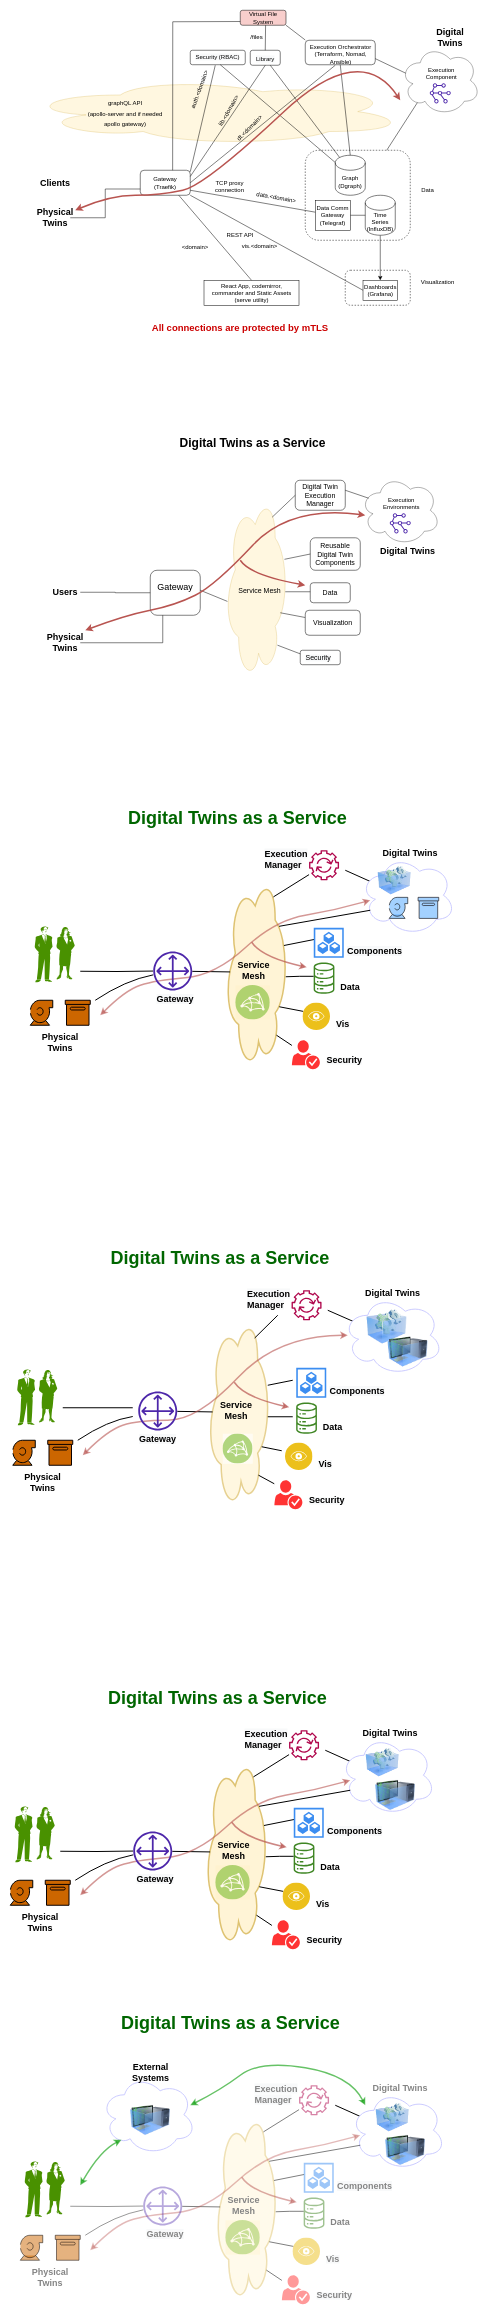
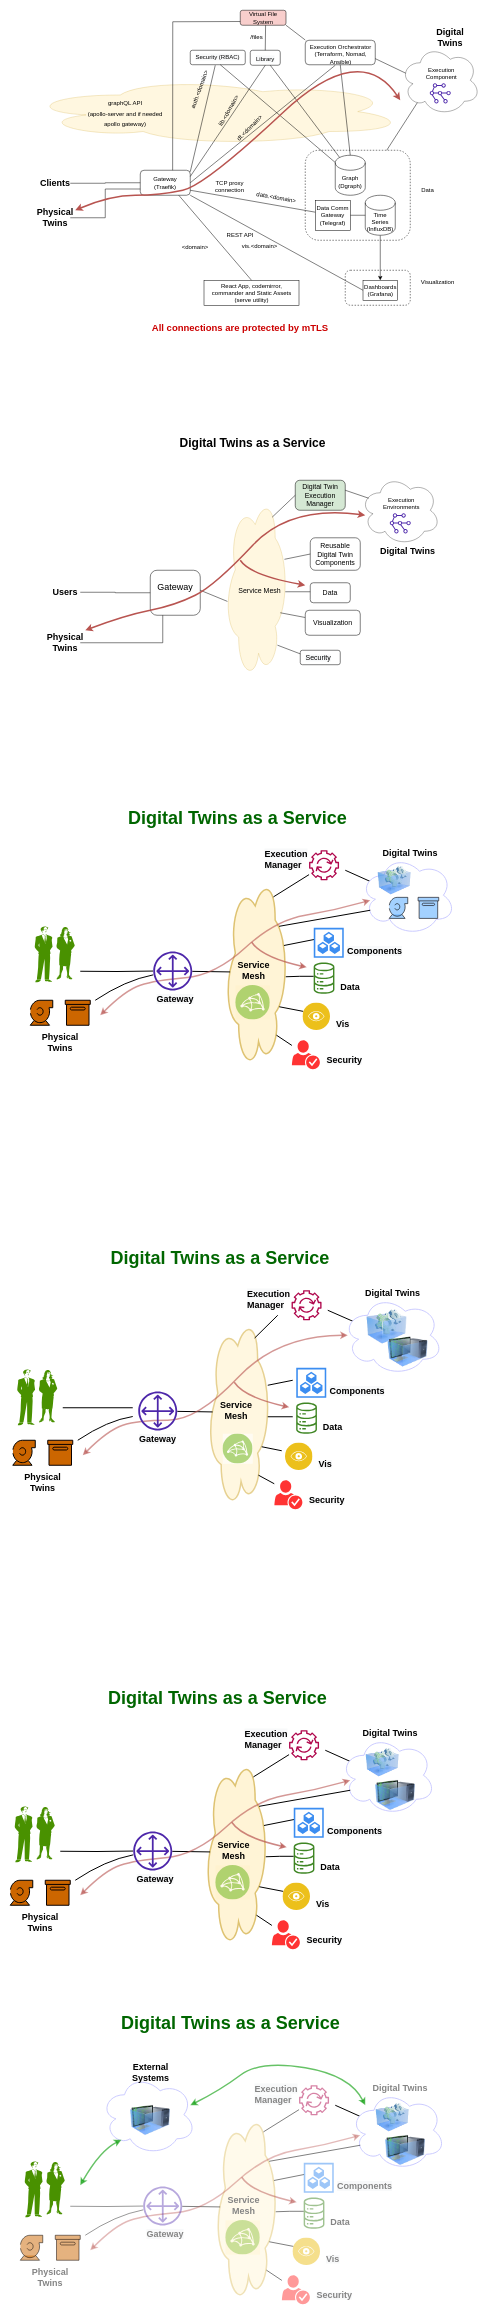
none -> (105, 183)
(320, 495) -> (320, 495)
